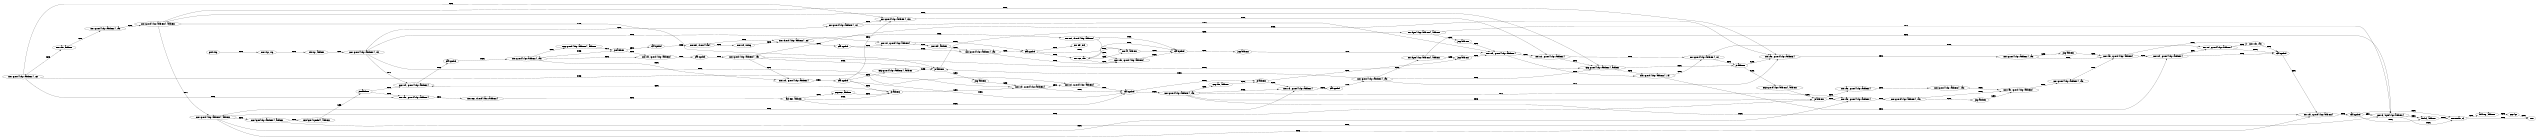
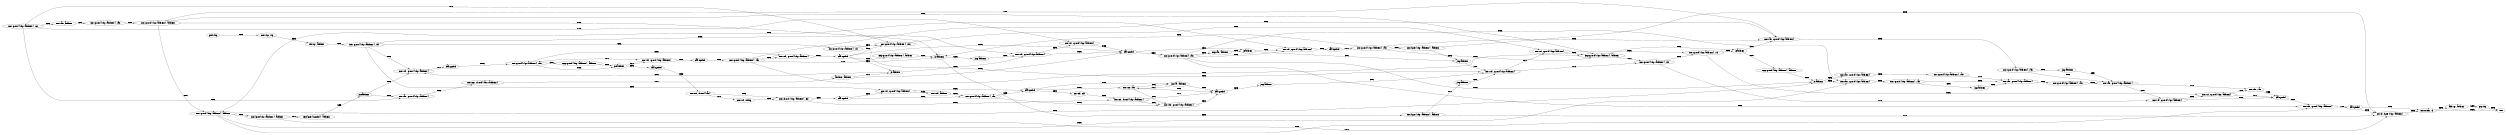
(843, 93) -> none
none -> (1100, 96)
(2428, 118) -> none
